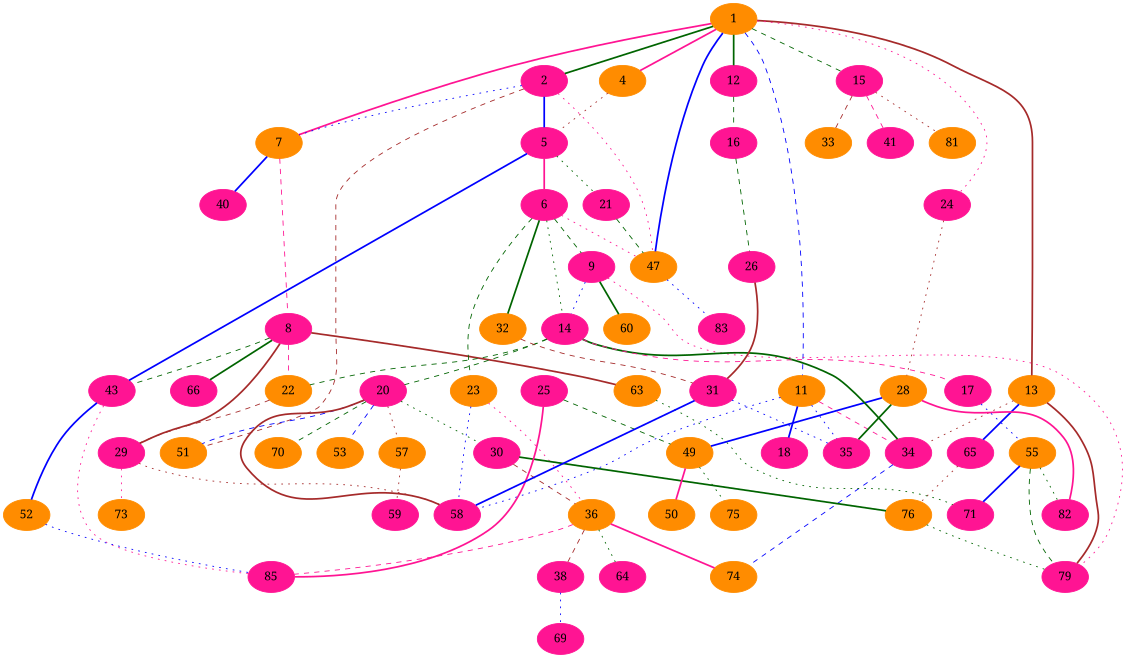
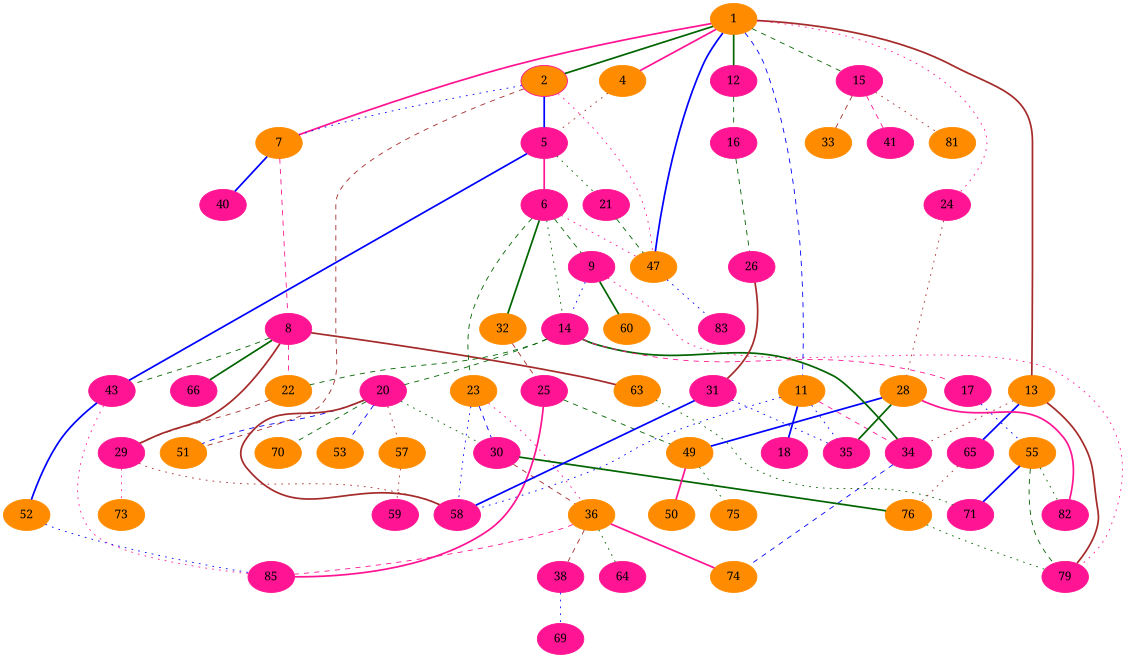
(544, 81) -> (544, 81)
(606, 362) -> (524, 360)
none -> (485, 422)
